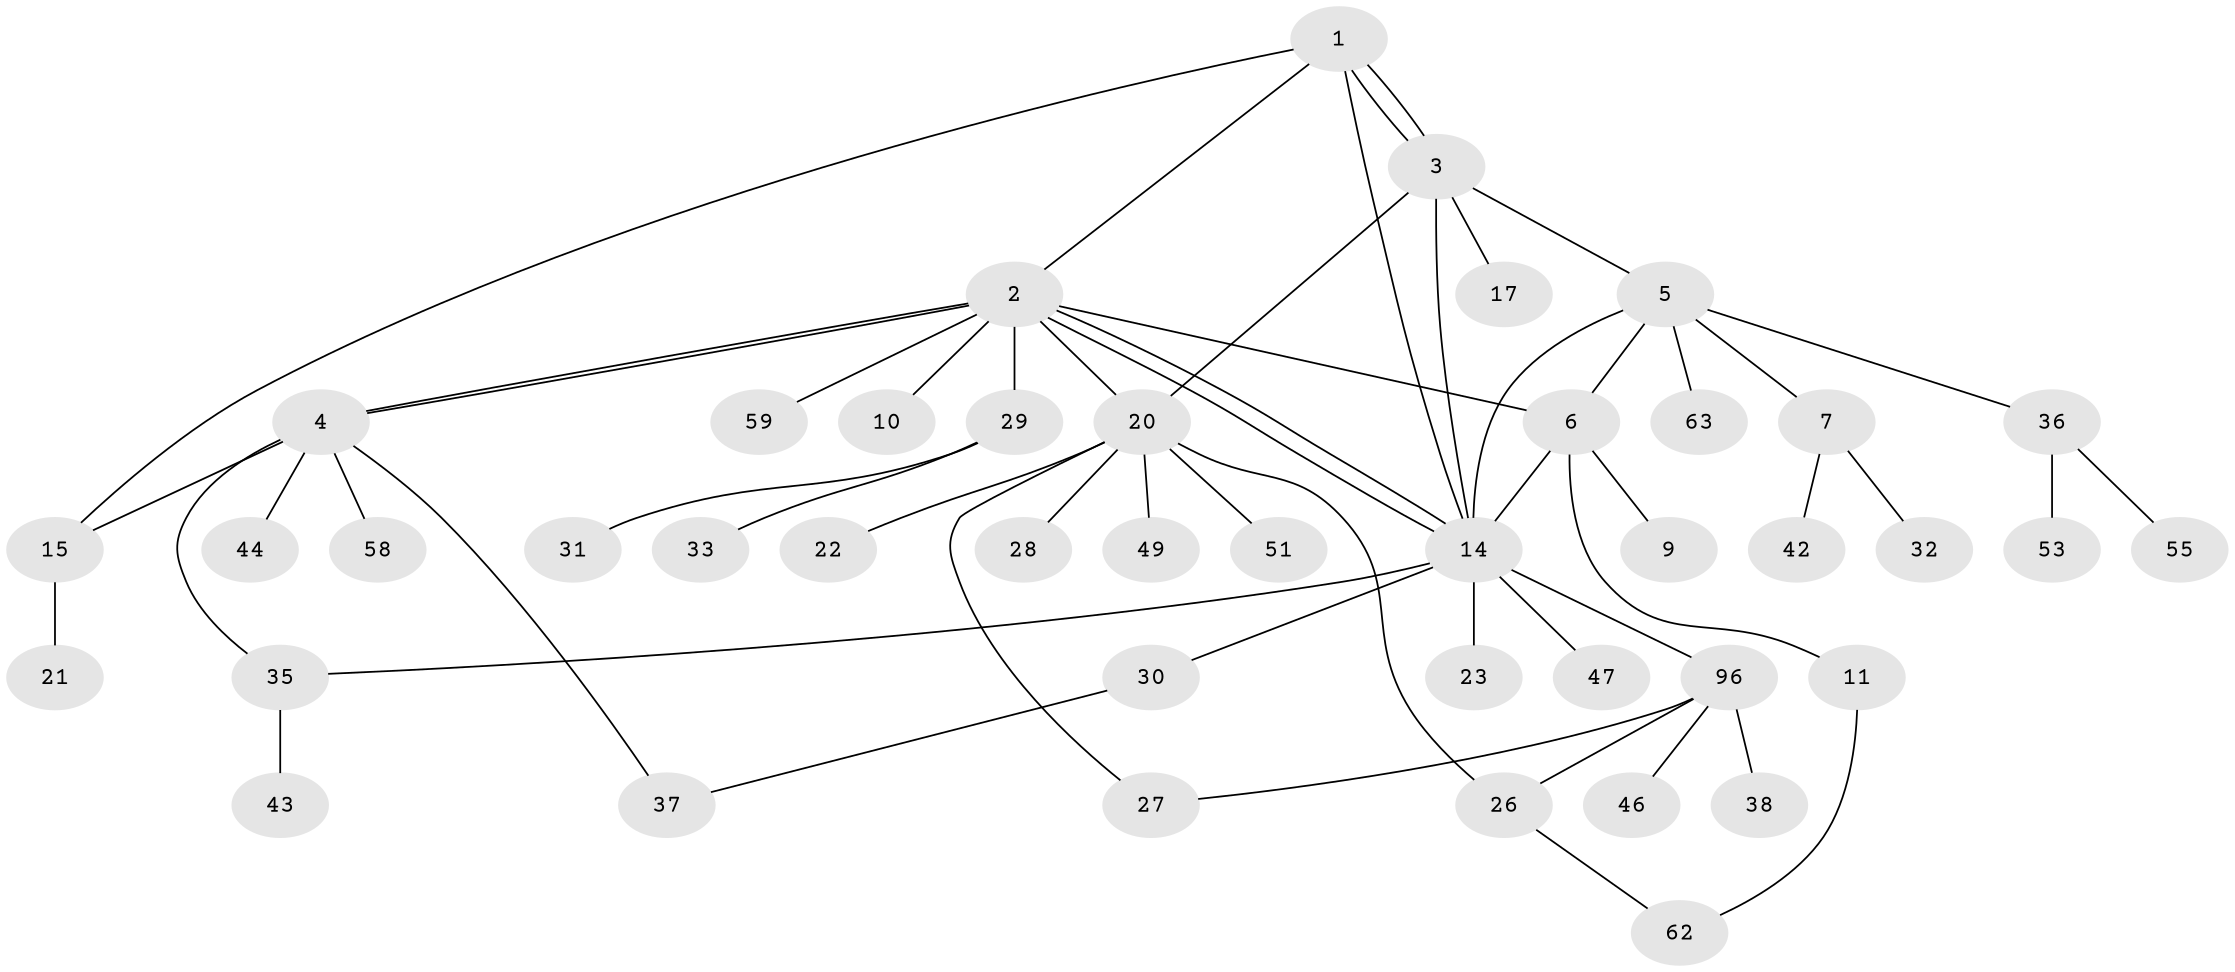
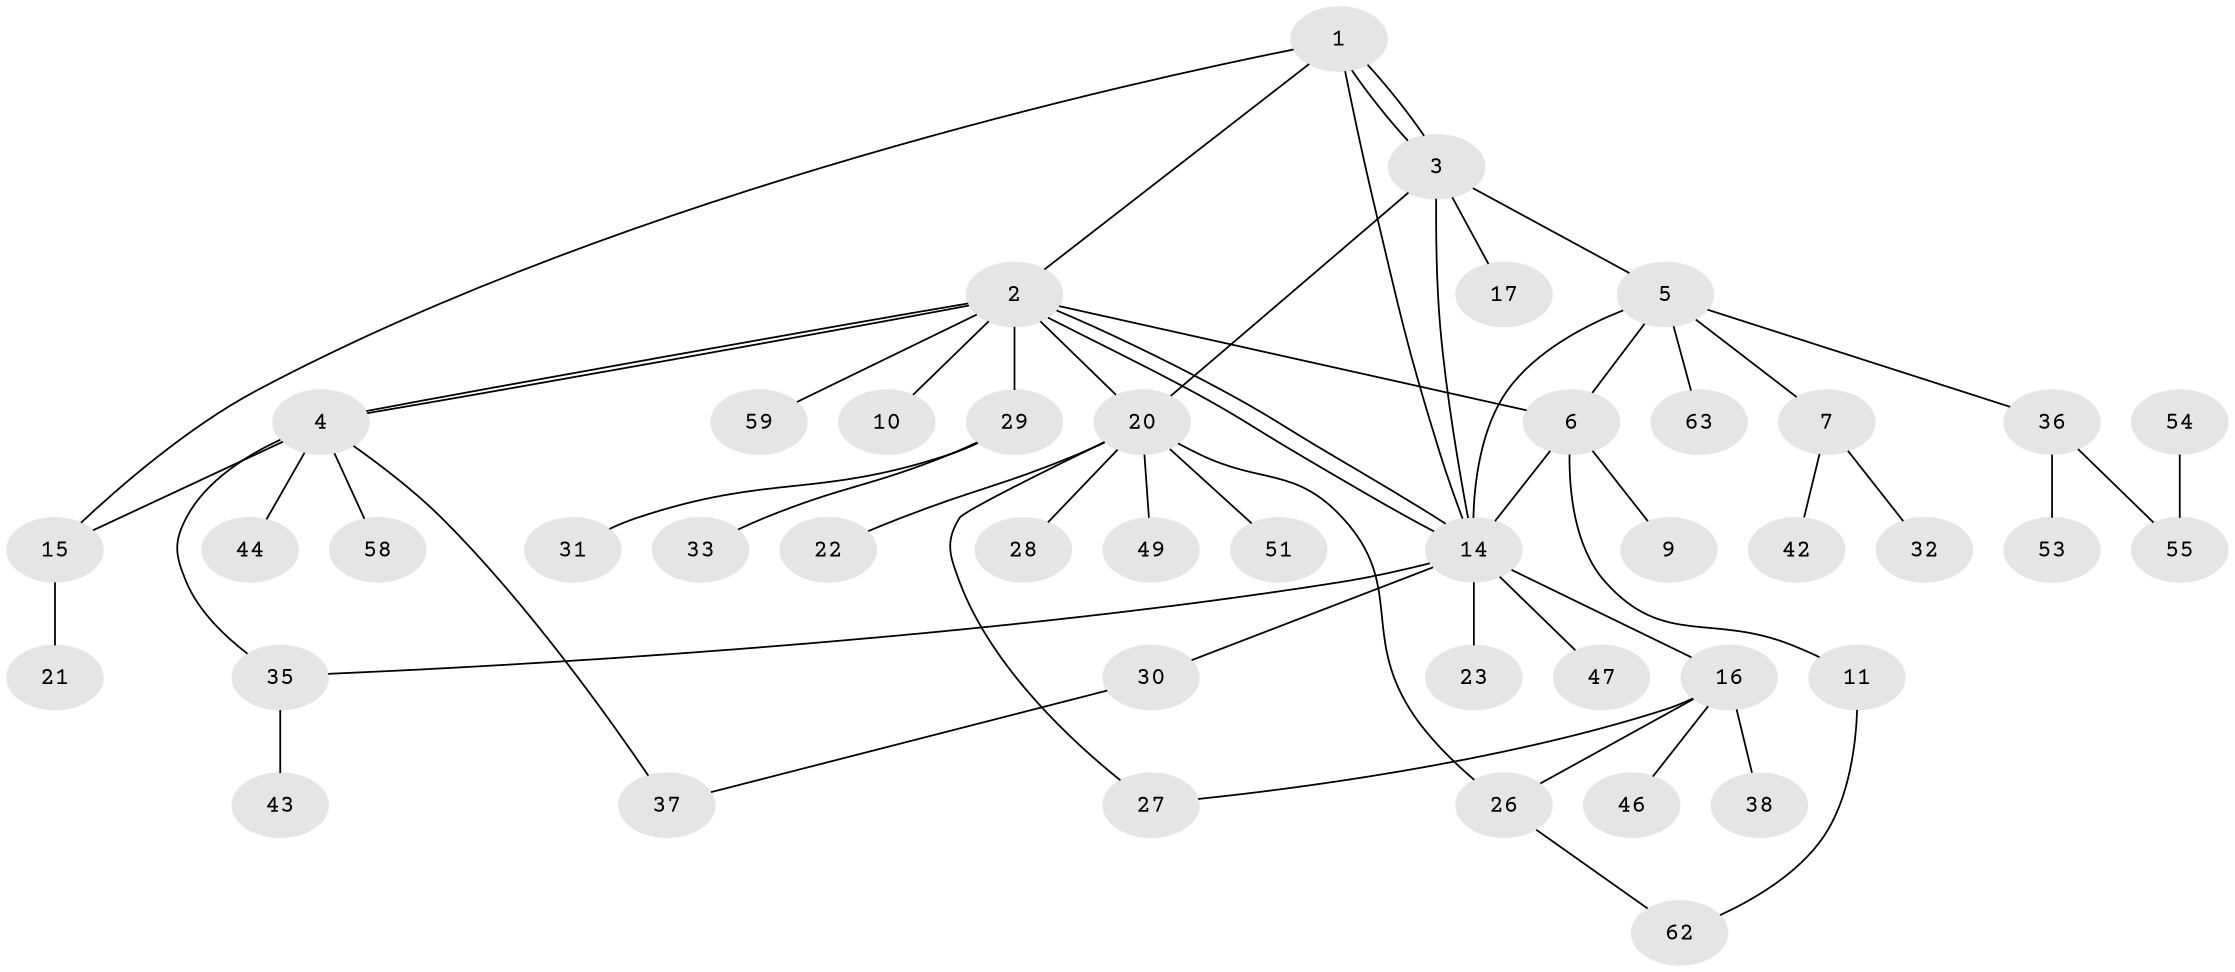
none -> (2180, 422)
(1729, 678) -> (1729, 678)
